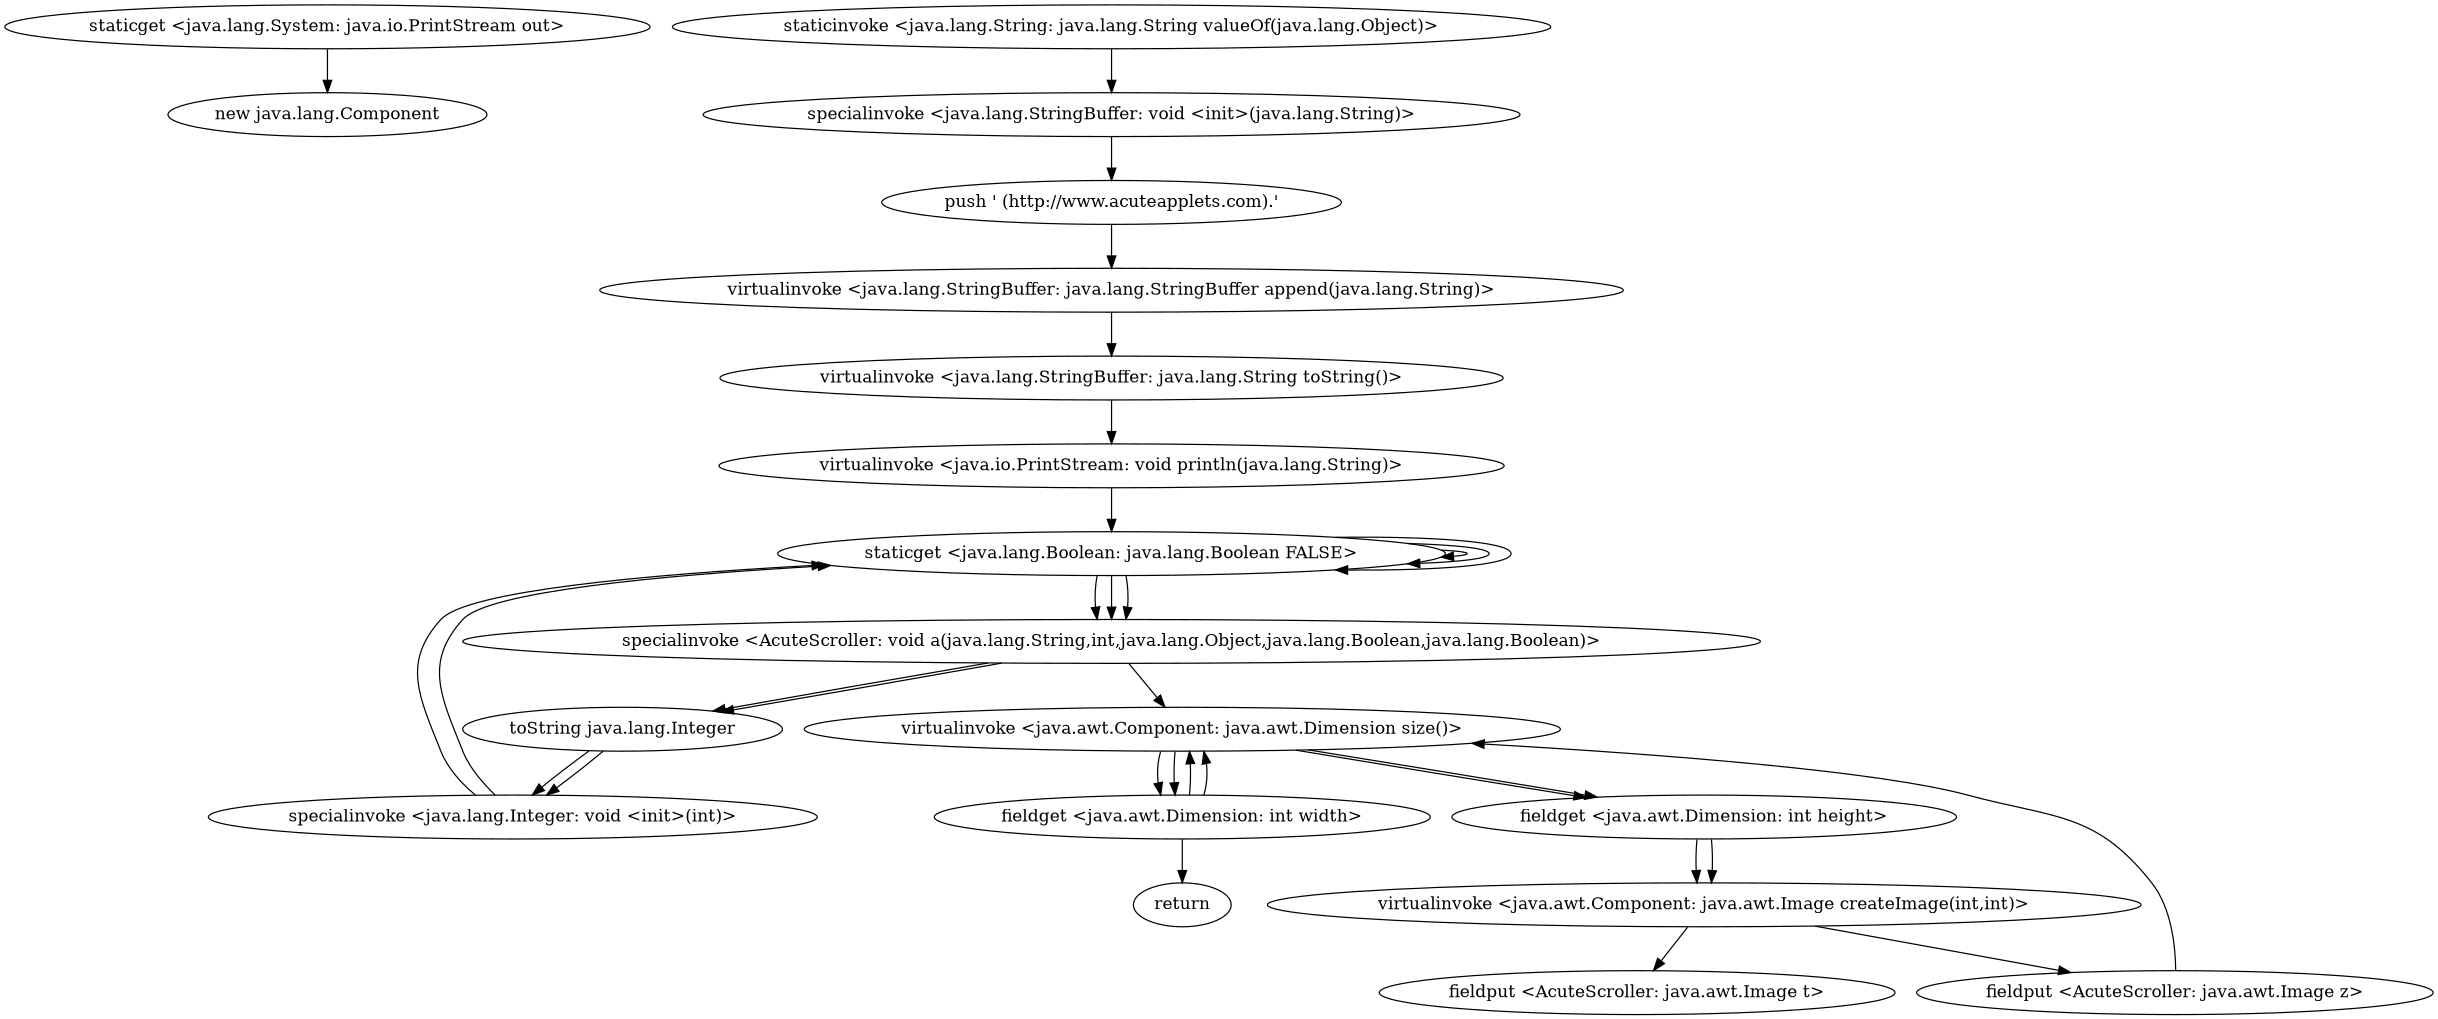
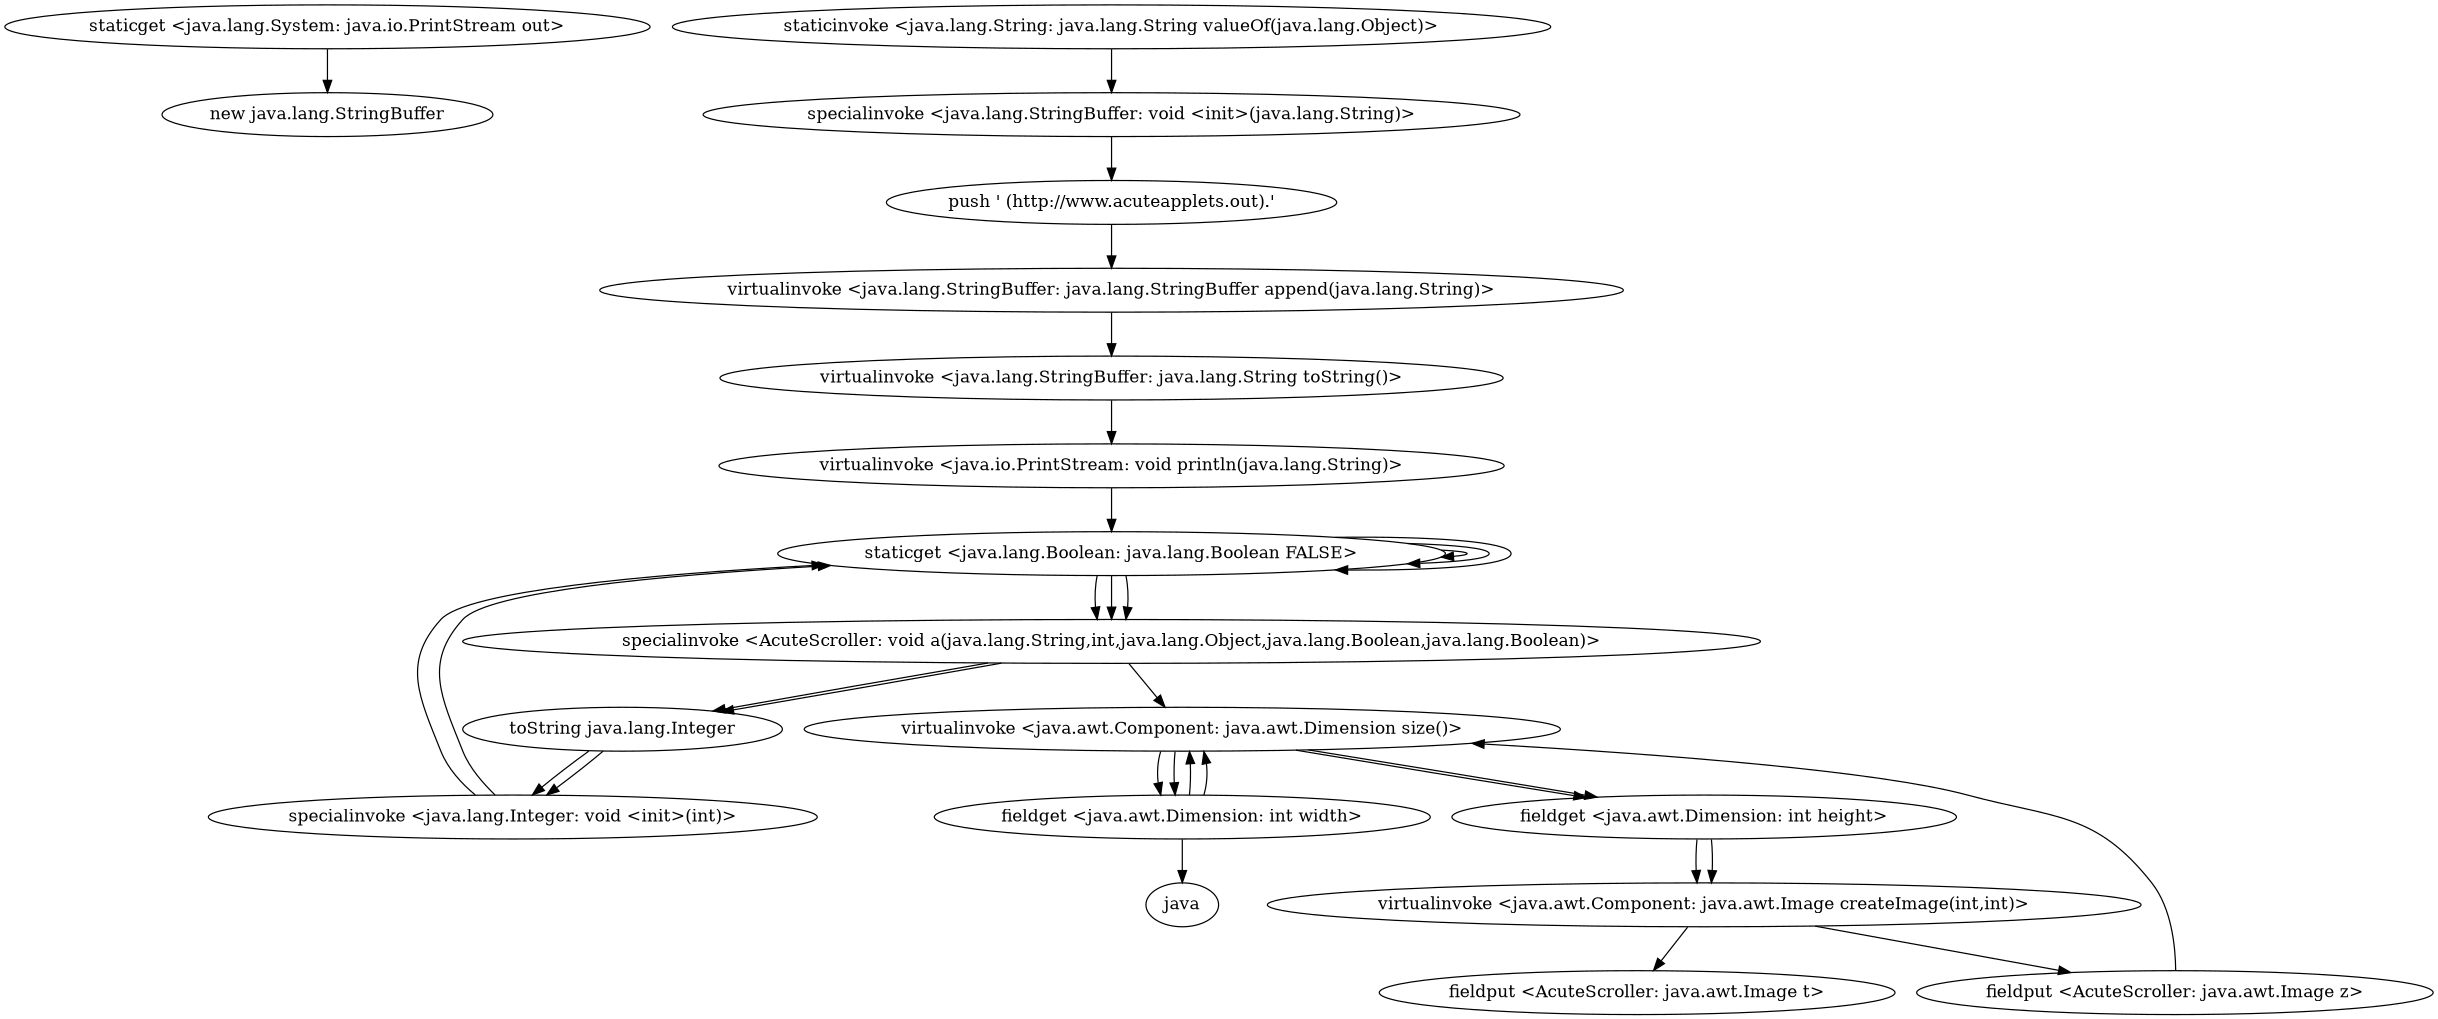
(327, 115) -> (327, 115)
(1112, 202) -> (1112, 202)
(1182, 905) -> (1182, 905)
